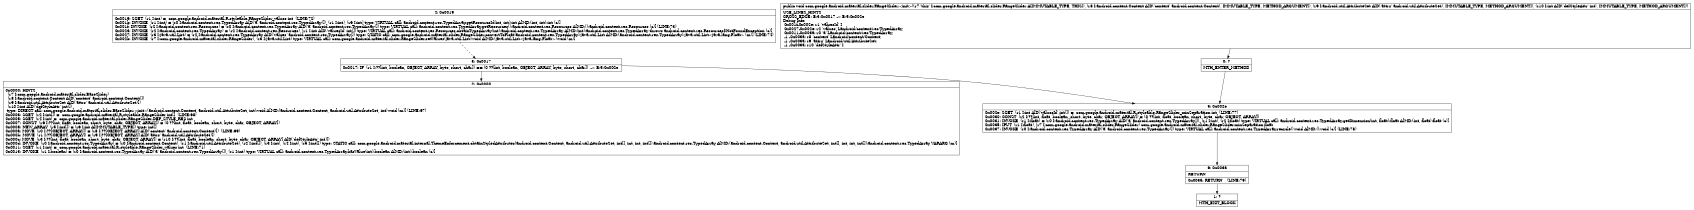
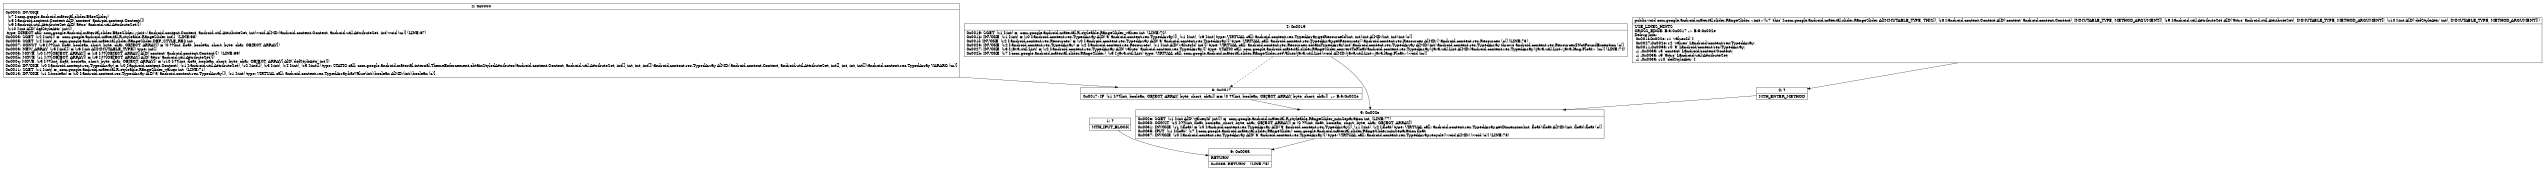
(481, 75) -> (1037, 82)
none -> (1357, 77)
(22, 91) -> (23, 13)
(1217, 181) -> (1240, 164)
(1217, 188) -> (1161, 147)
(1217, 203) -> (1110, 127)
